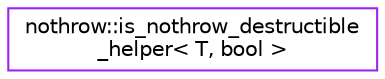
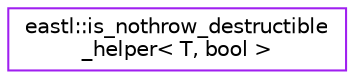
(193, 39) -> (177, 39)
